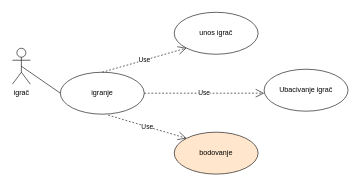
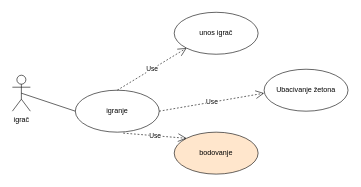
(21, 66) -> (21, 93)
(306, 90) -> (306, 90)
(102, 93) -> (117, 111)
